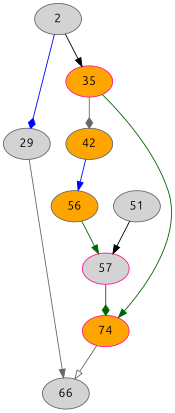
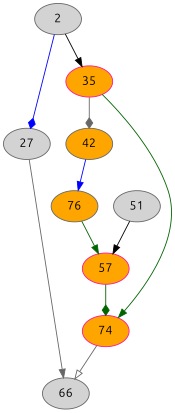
(27, 144) -> (27, 144)
(75, 206) -> (75, 206)
(106, 269) -> (106, 269)
